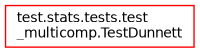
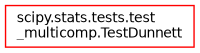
(100, 26) -> (100, 26)
